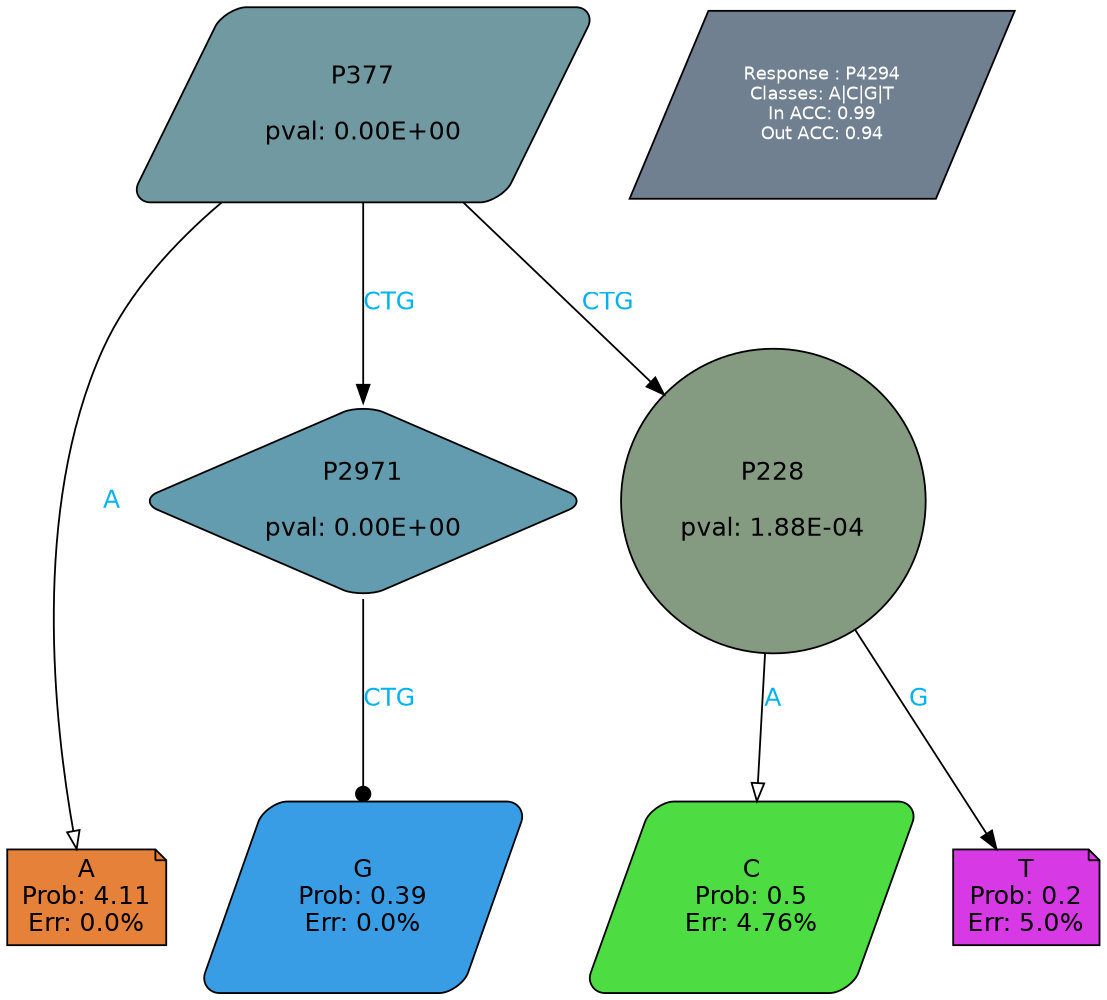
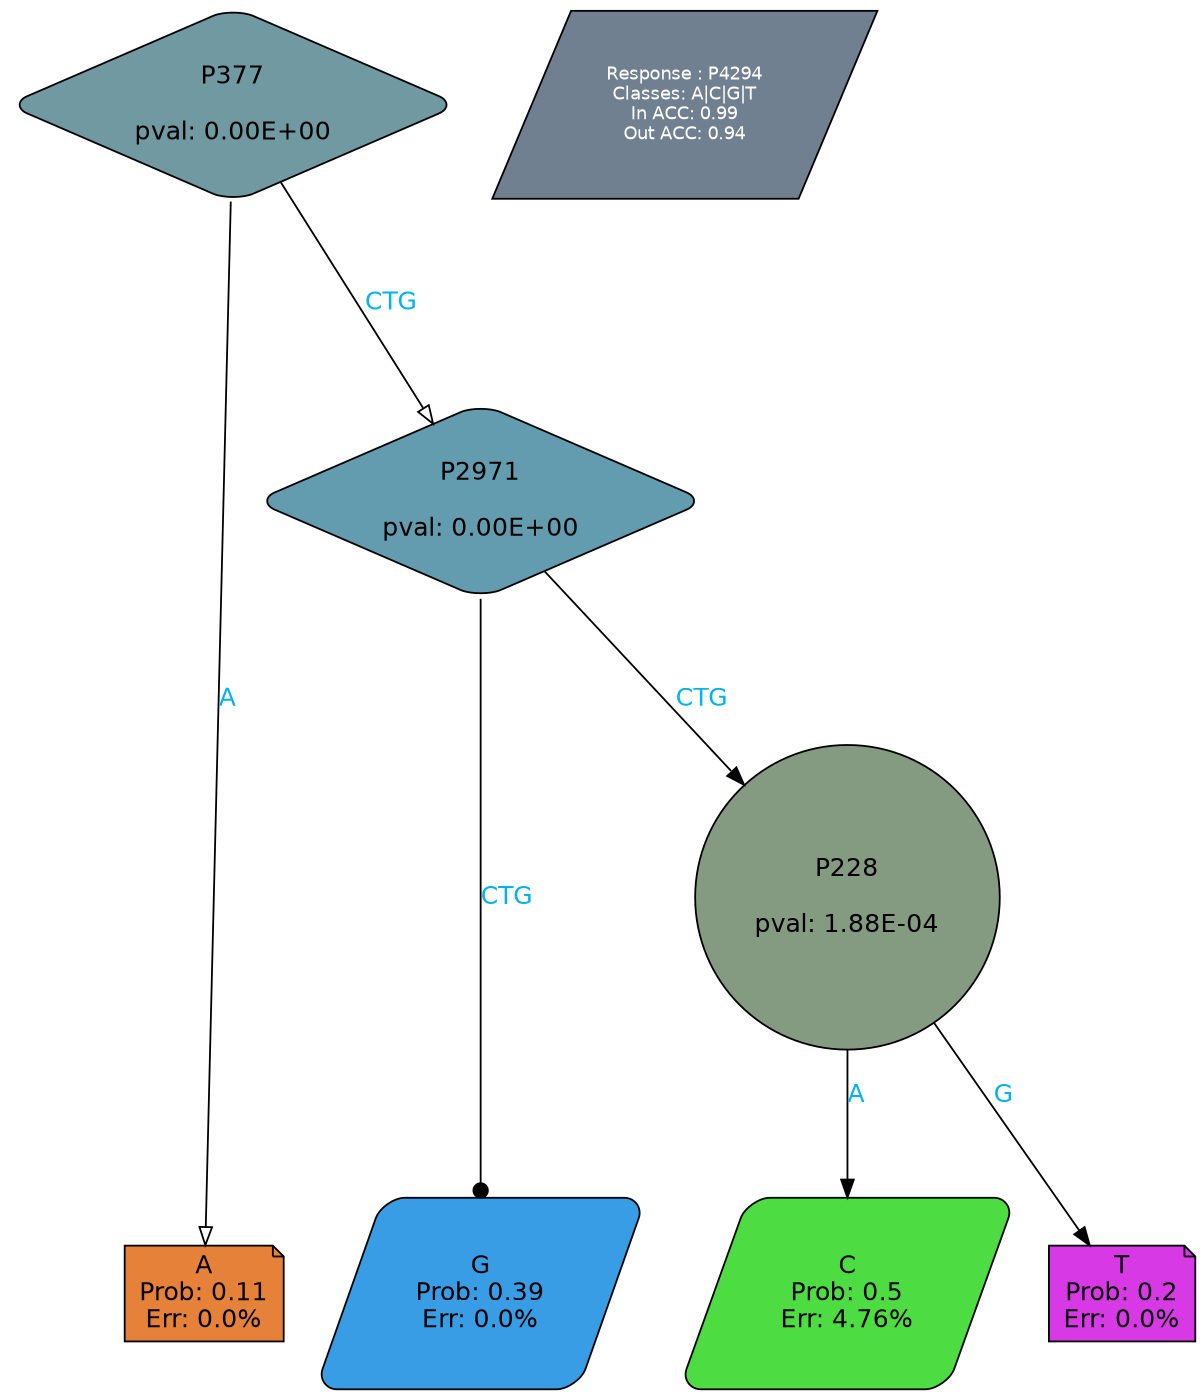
(363, 105) -> (233, 105)
(557, 292) -> (638, 671)
(363, 294) -> (352, 295)
(761, 718) -> (847, 1115)
(87, 897) -> (204, 1294)
(1026, 897) -> (1122, 1294)
